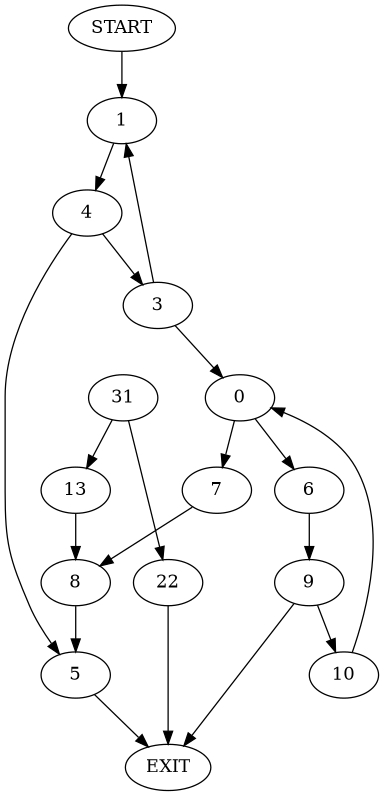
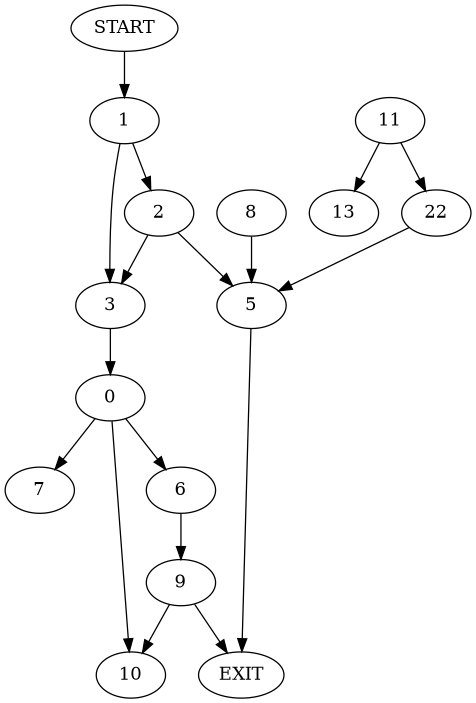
(87, 213) -> (159, 213)
(141, 219) -> (112, 206)
(123, 398) -> (390, 121)
(371, 514) -> (120, 530)
(76, 530) -> none
(148, 536) -> none
(168, 668) -> (350, 256)
